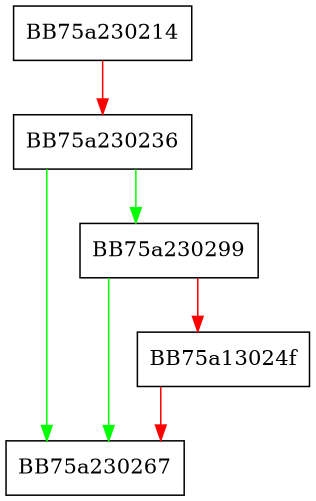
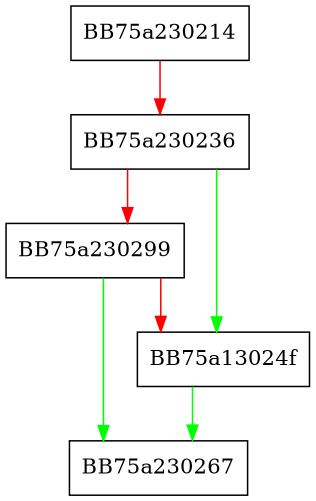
(136, 189) -> (128, 189)
(47, 297) -> (217, 243)
(161, 406) -> (192, 406)
